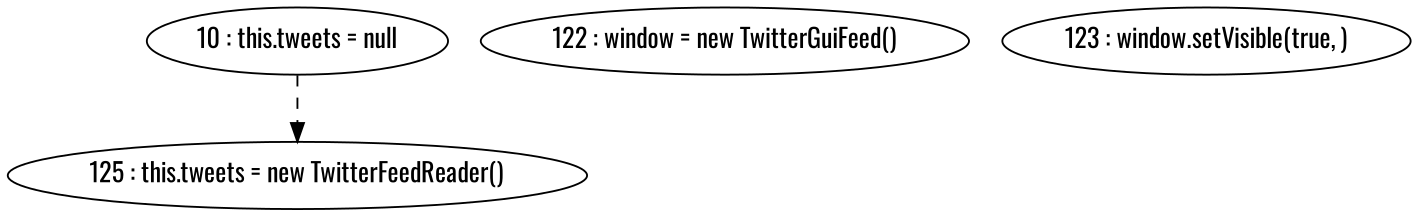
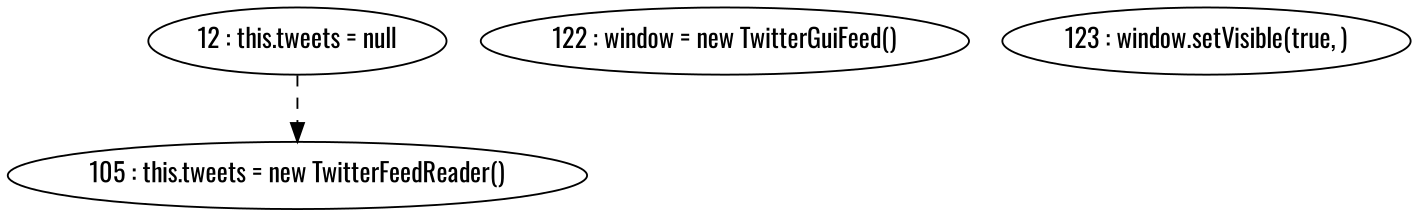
(297, 41) -> (297, 41)
(297, 175) -> (297, 175)
